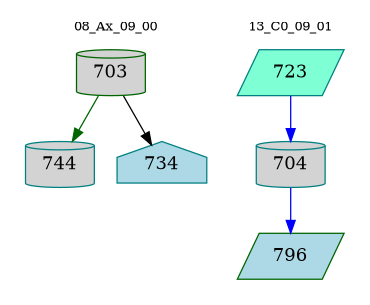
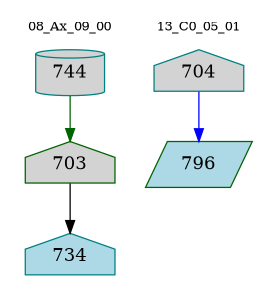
(291, 27) -> (199, 27)
(111, 73) -> (70, 164)
(291, 73) -> none
(89, 113) -> (70, 112)
(291, 164) -> (199, 73)
